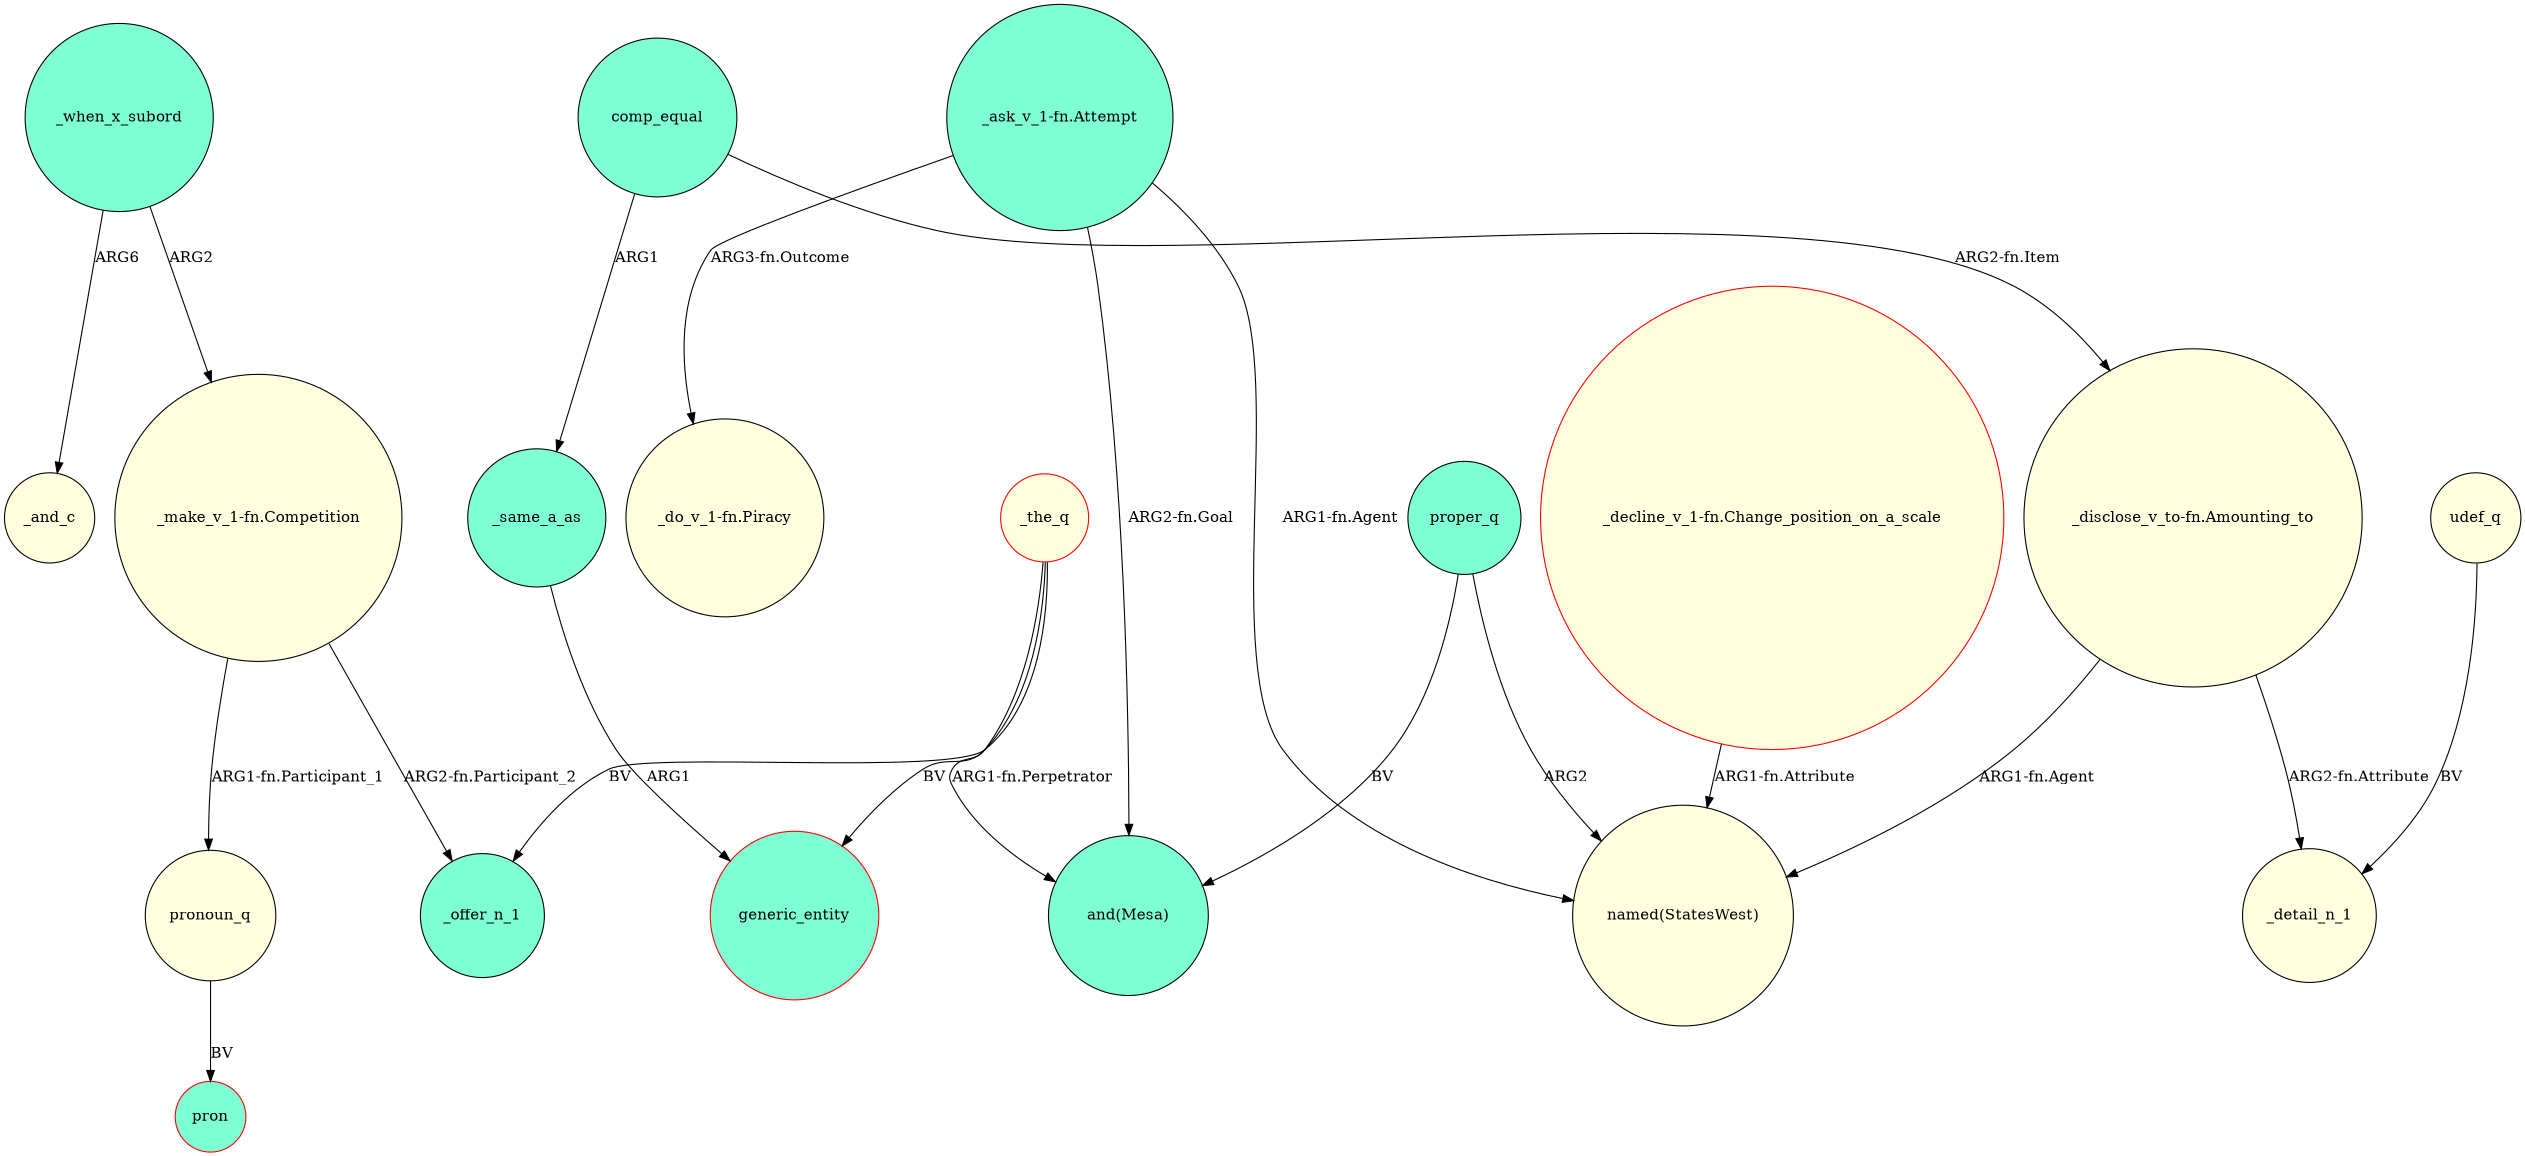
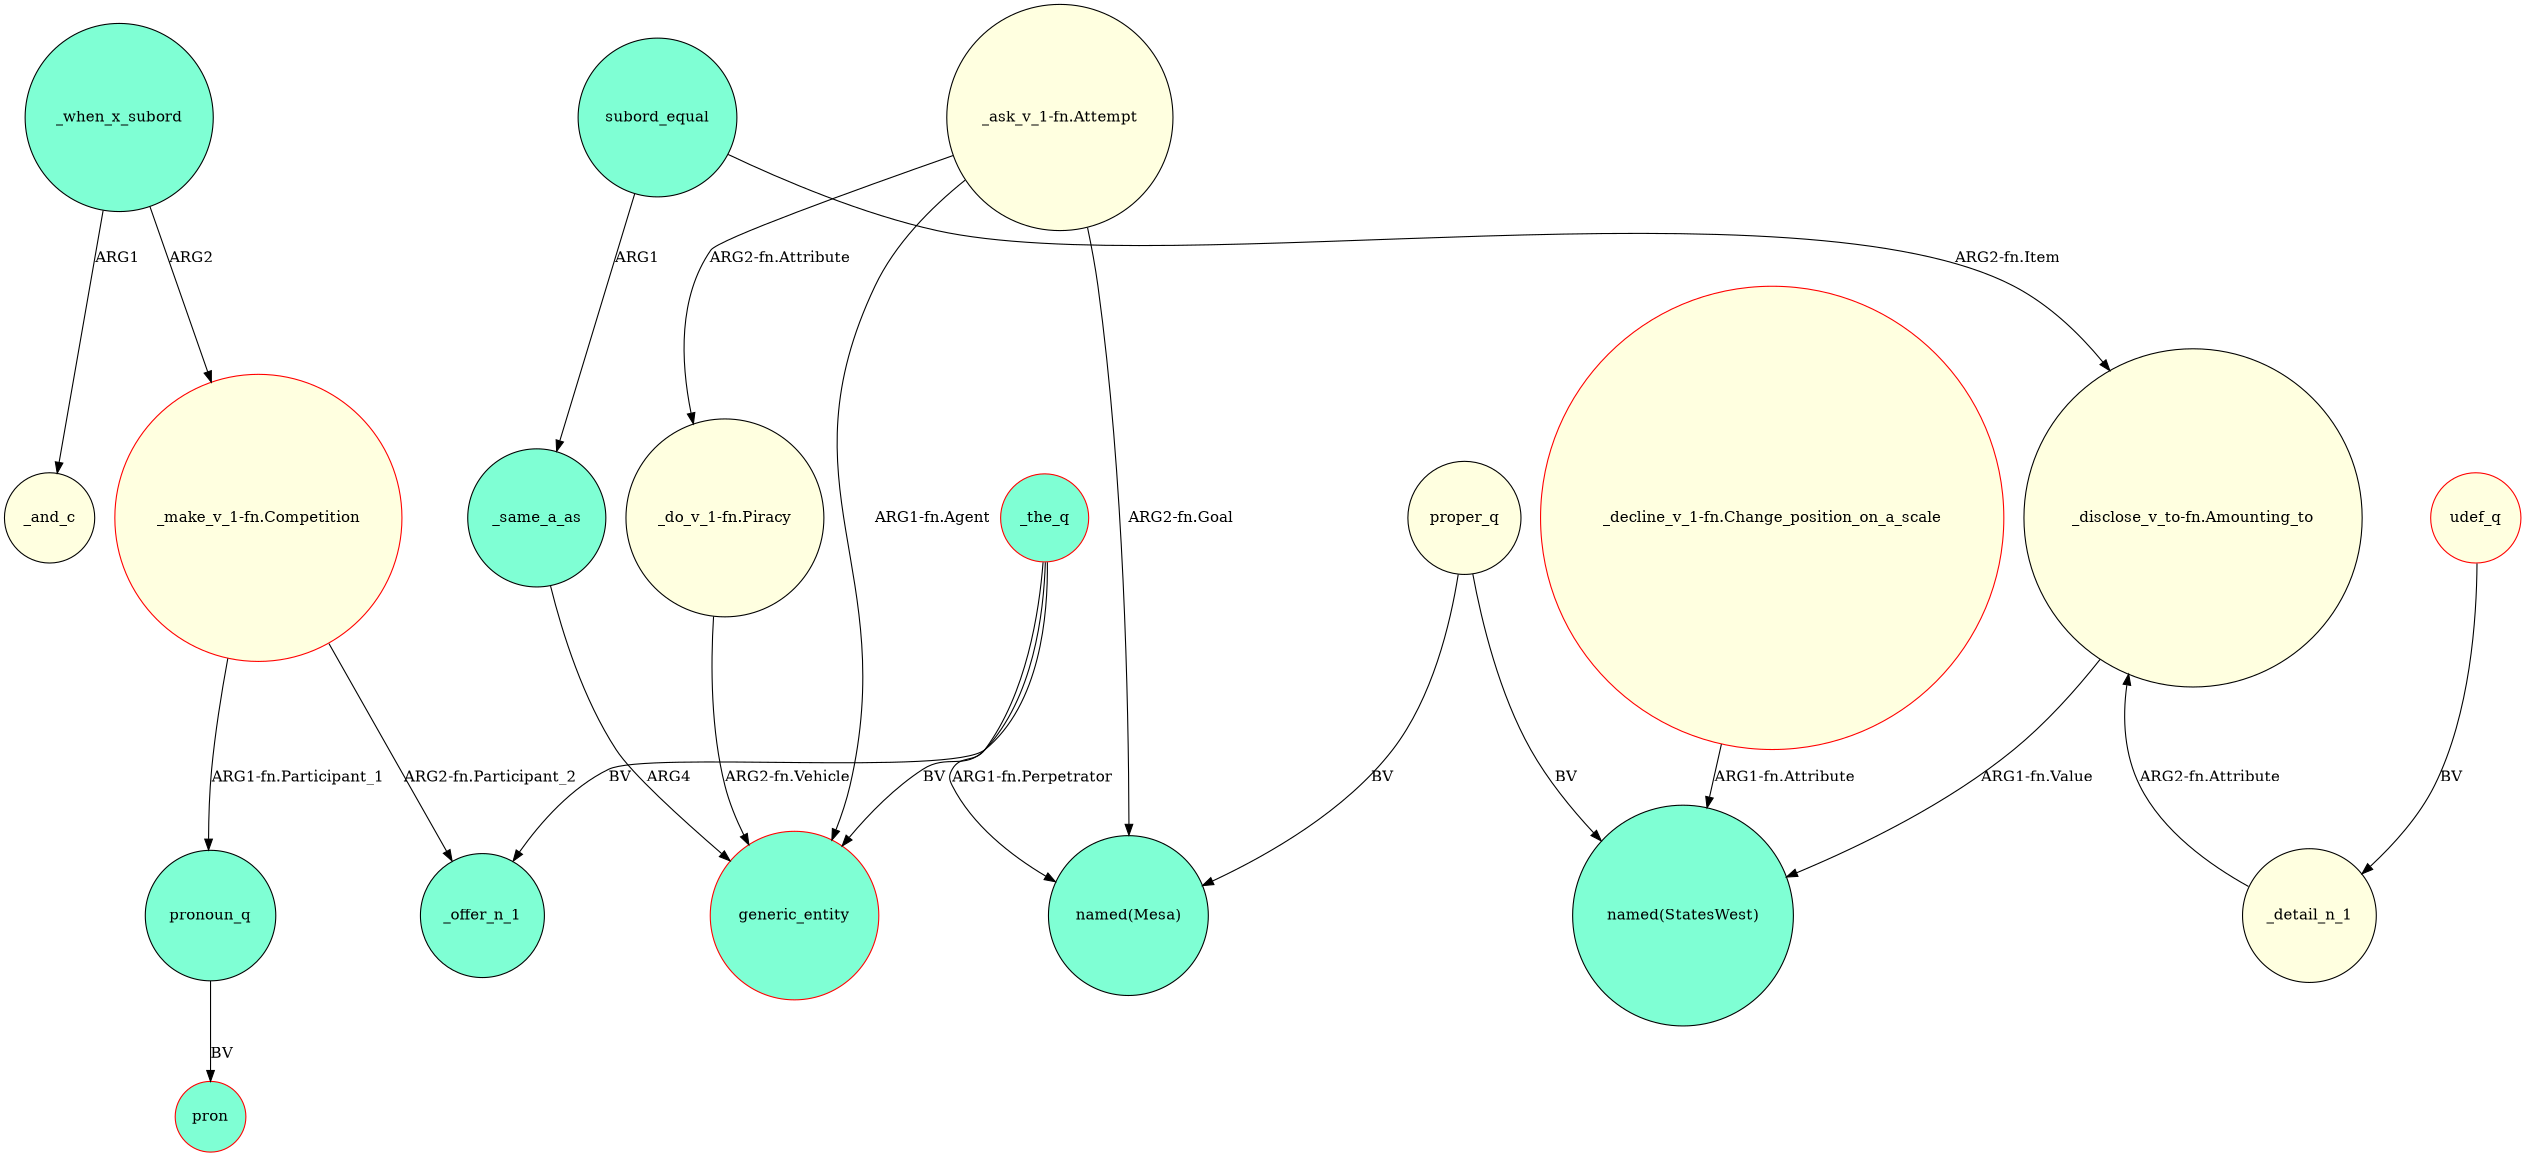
(658, 117) -> (658, 117)
(1060, 117) -> (1060, 117)
(118, 258) -> (118, 258)
(780, 258) -> (780, 258)
(258, 518) -> (258, 518)
(1045, 518) -> (1045, 518)
(1464, 518) -> (1464, 518)
(2476, 518) -> (2476, 518)
(1255, 613) -> (840, 487)
none -> (715, 728)
(2282, 756) -> (2152, 806)
(669, 777) -> (669, 777)
(1566, 777) -> (1566, 777)
(2037, 777) -> (2037, 777)
(211, 916) -> (211, 916)
(1128, 916) -> (1128, 916)
(1683, 916) -> (1683, 916)
